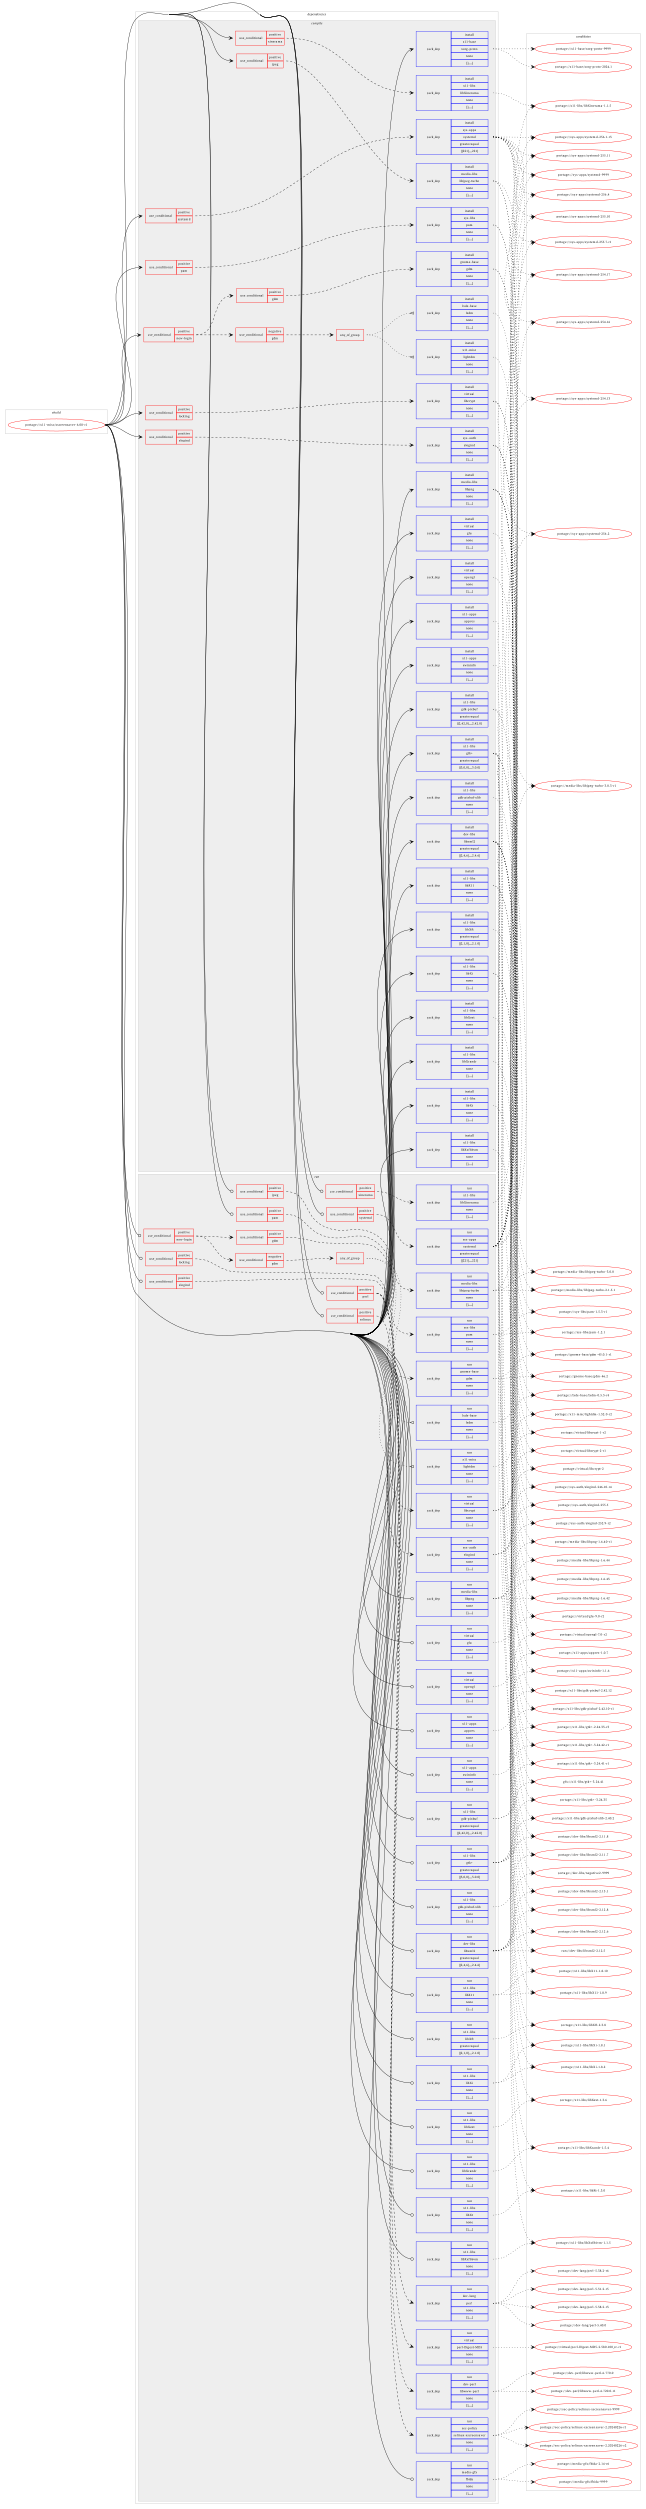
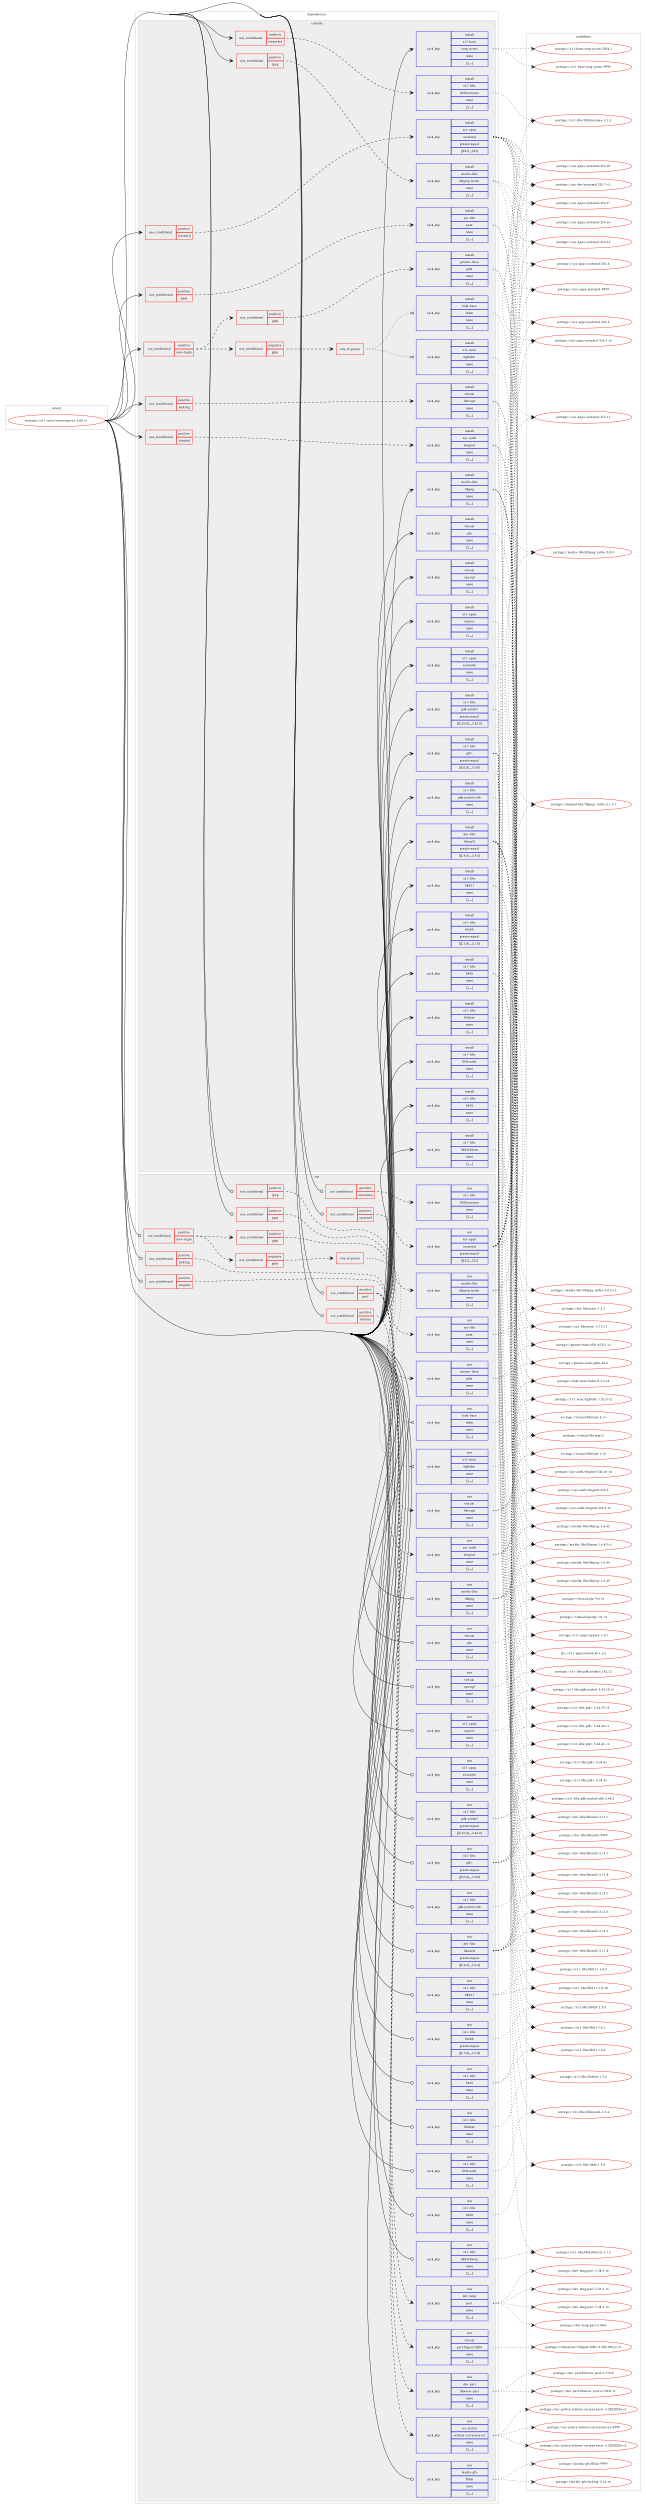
(583, 242) -> (583, 185)
(583, 1290) -> (583, 804)
(583, 1355) -> (583, 1345)
(583, 1671) -> (583, 1653)
(583, 1782) -> (583, 1762)
(583, 1873) -> (583, 1835)
none -> (583, 1893)
(583, 1951) -> (583, 1931)
(583, 2464) -> (583, 2482)
